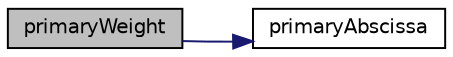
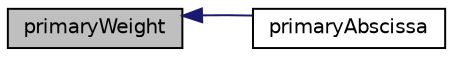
(208, 42) -> (228, 15)
